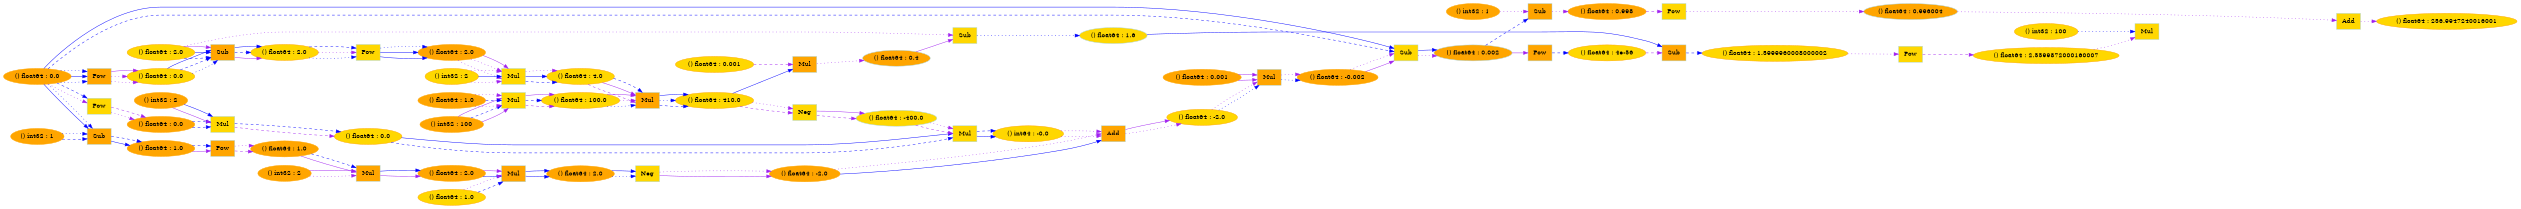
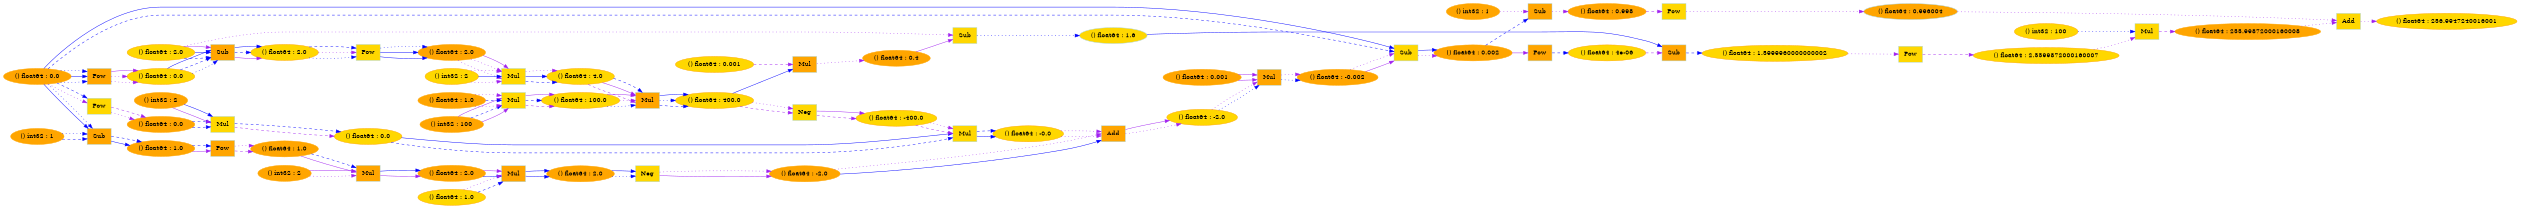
none -> (2248, 32)
(1473, 53) -> (1473, 53)
(1607, 53) -> (1607, 53)
(1775, 53) -> (1775, 53)
(896, 58) -> (896, 58)
(715, 100) -> (715, 100)
(896, 118) -> (896, 118)
(1028, 134) -> (1028, 134)
